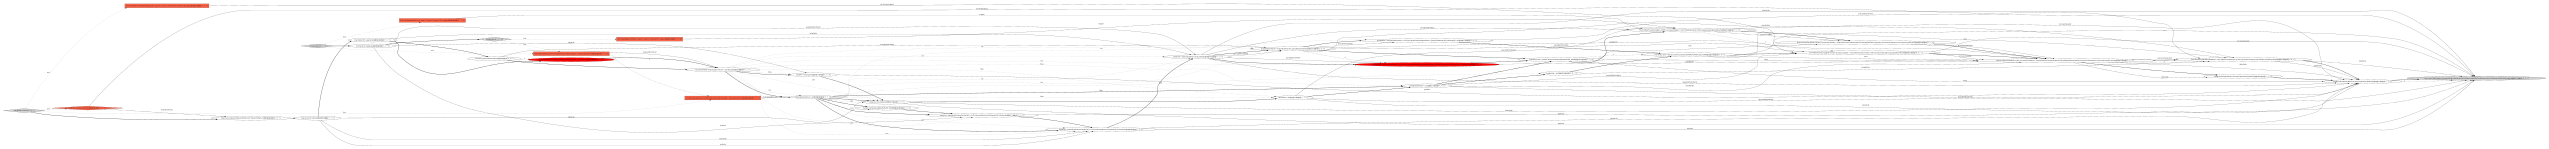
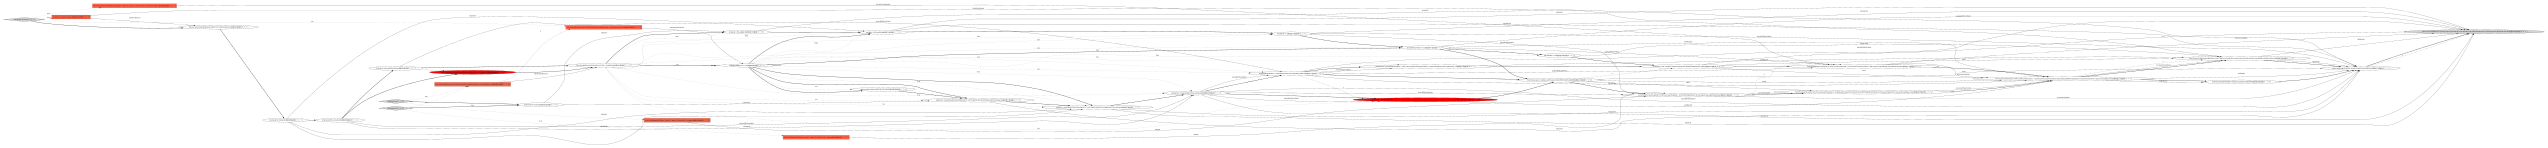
(432, 41) -> (464, 107)
(87, 108) -> (71, 17)
